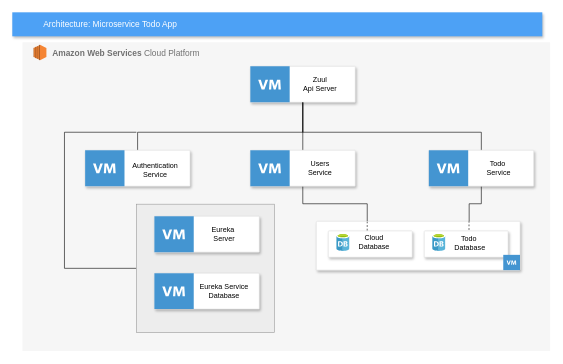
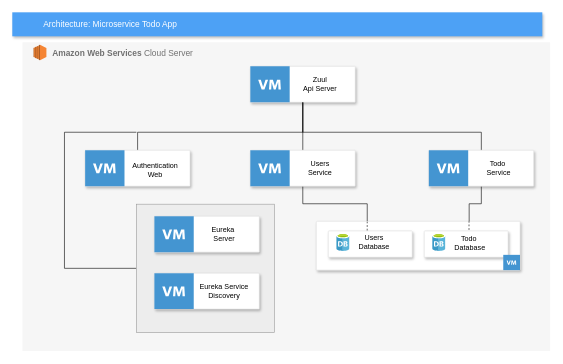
(126, 54) -> (122, 54)
(155, 170) -> (155, 170)
(374, 243) -> (374, 243)
(224, 291) -> (224, 291)
